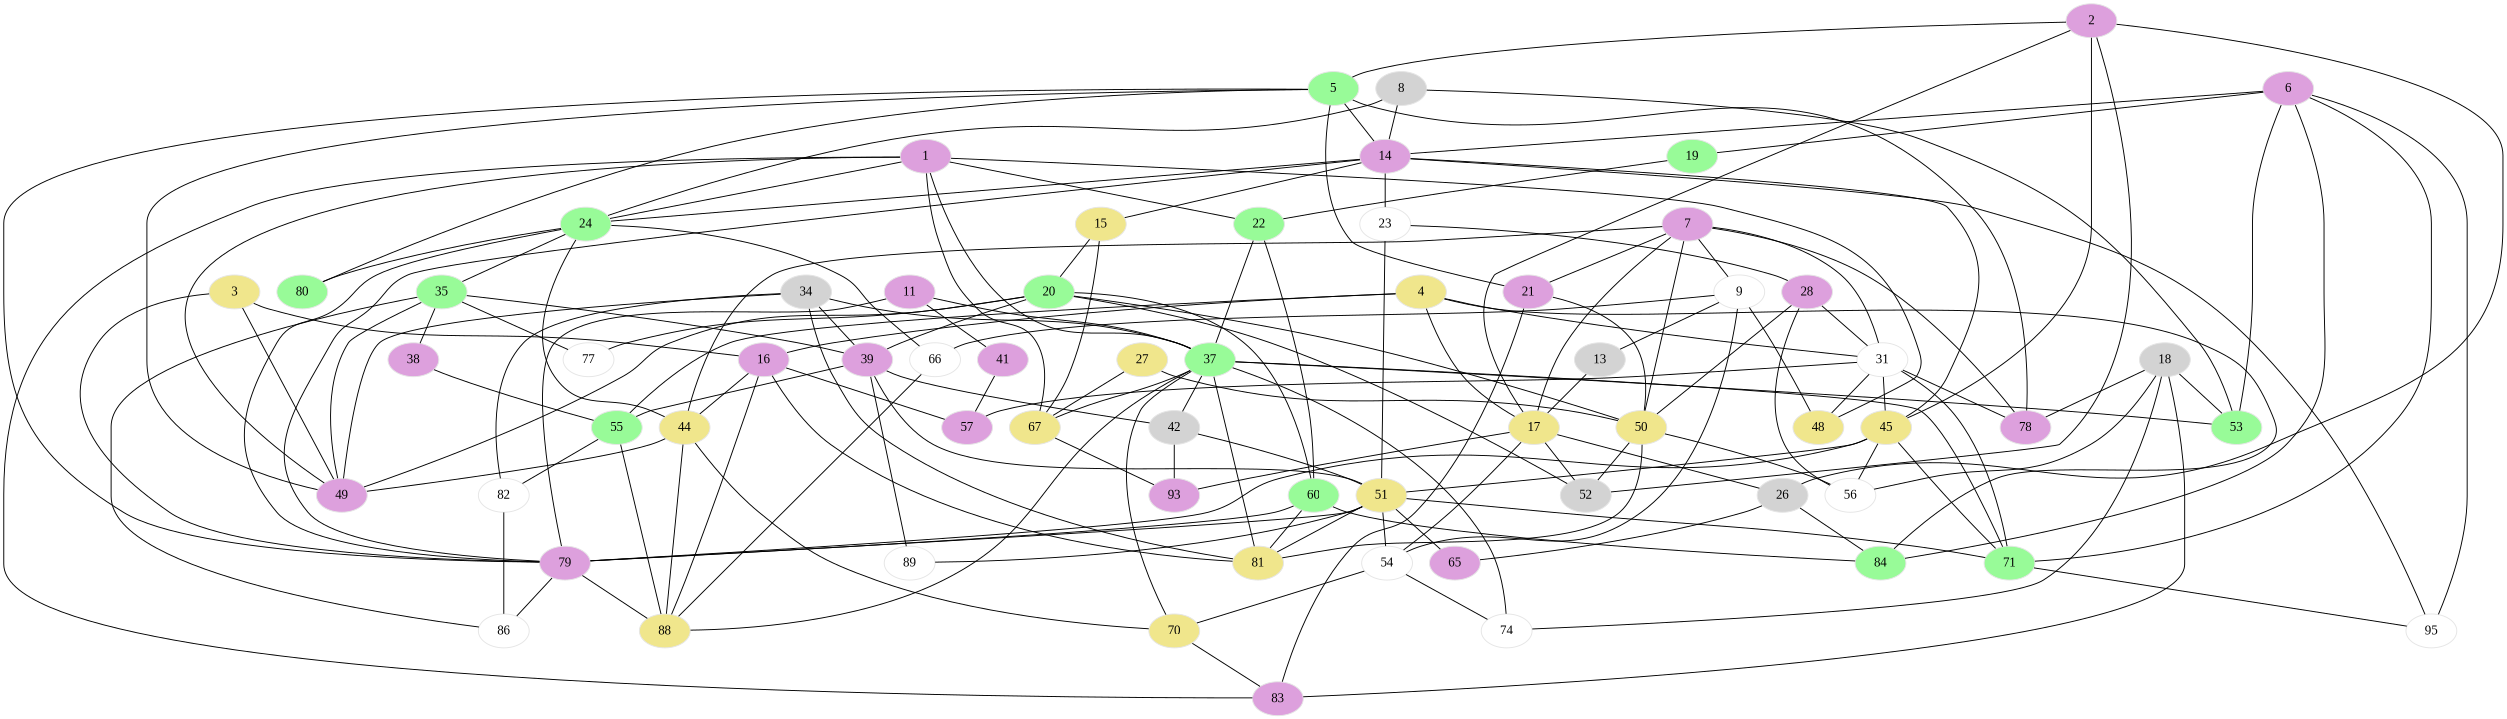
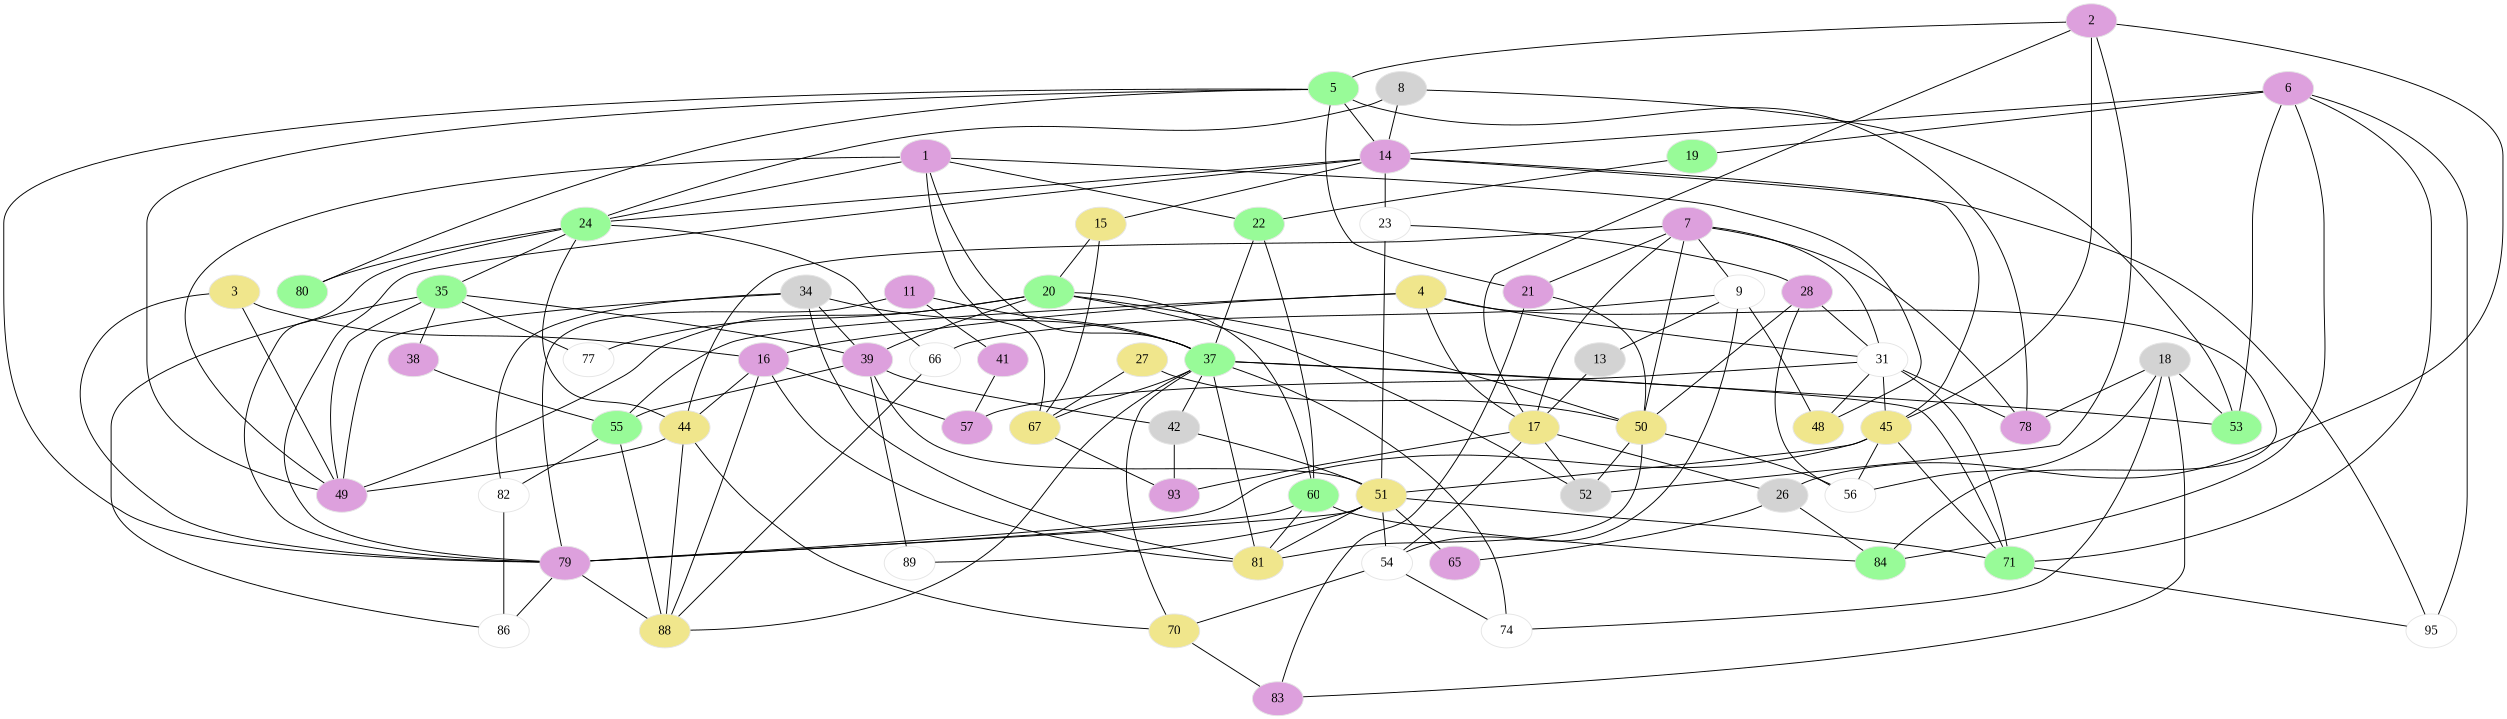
(56, 609) -> none
